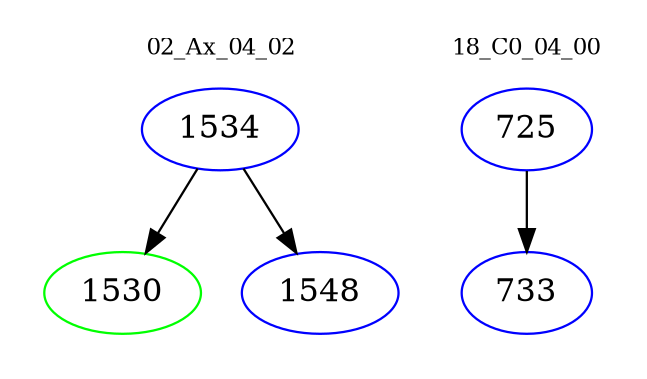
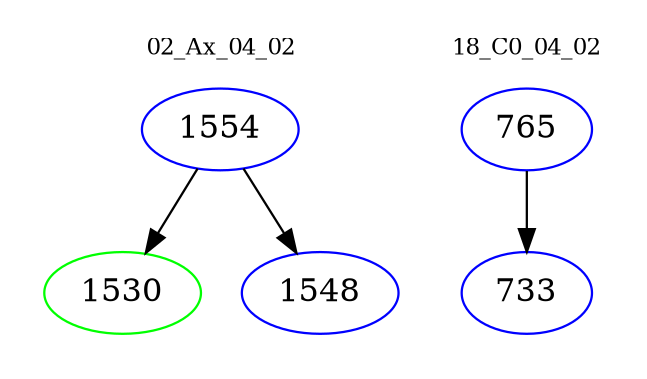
(527, 49) -> (527, 49)
(220, 129) -> (220, 129)
(527, 129) -> (527, 129)
